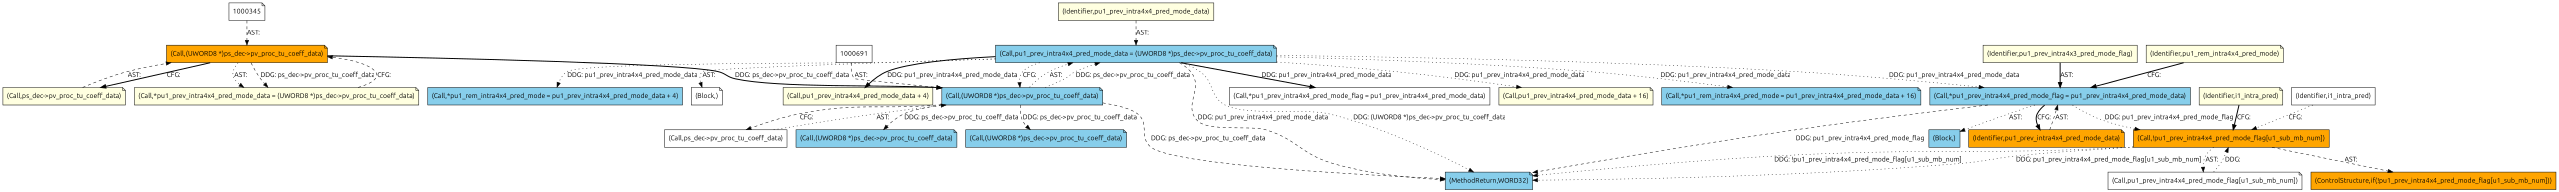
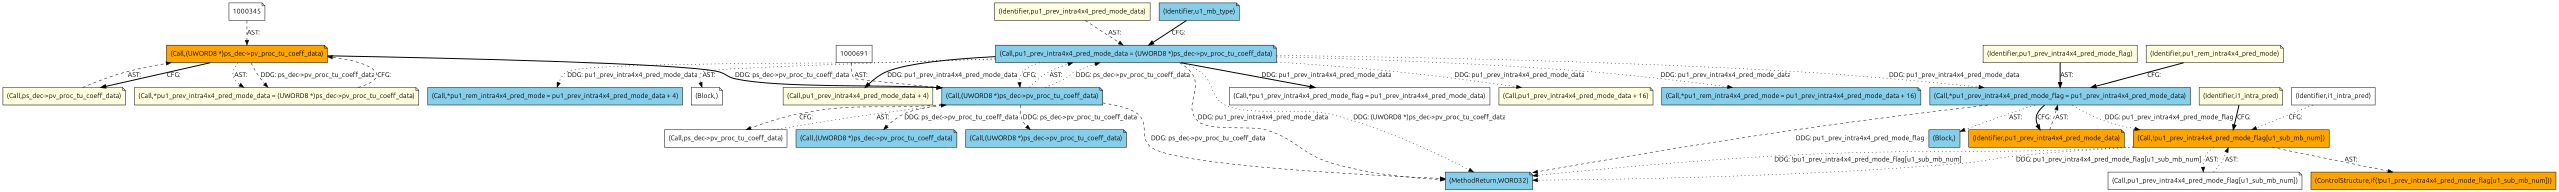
none -> (1199, 12)
(2060, 54) -> (2060, 54)
(2234, 160) -> (2232, 160)
